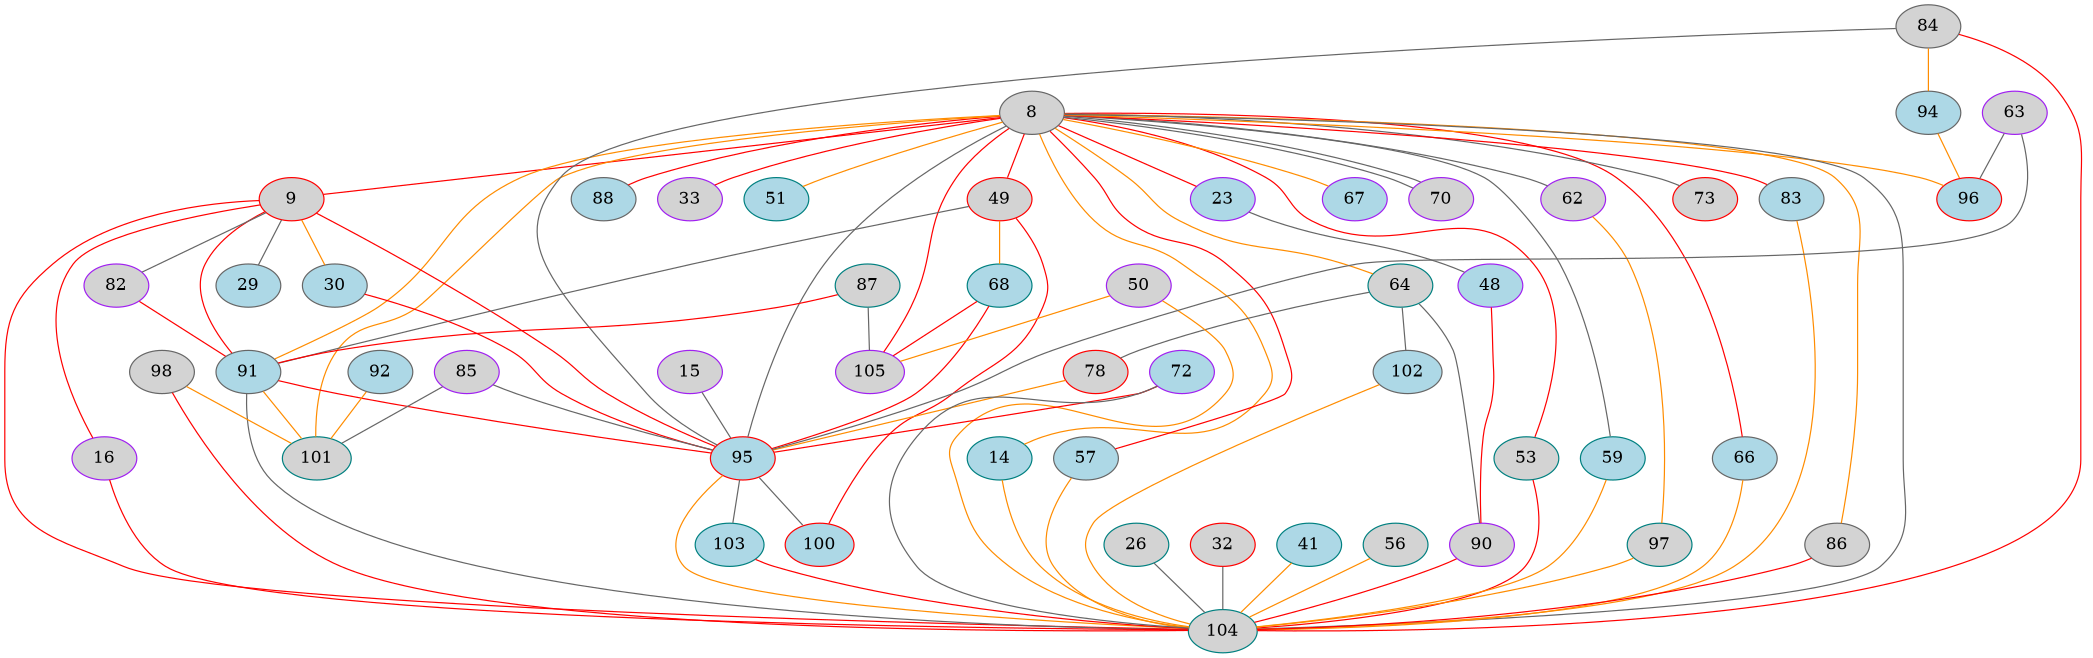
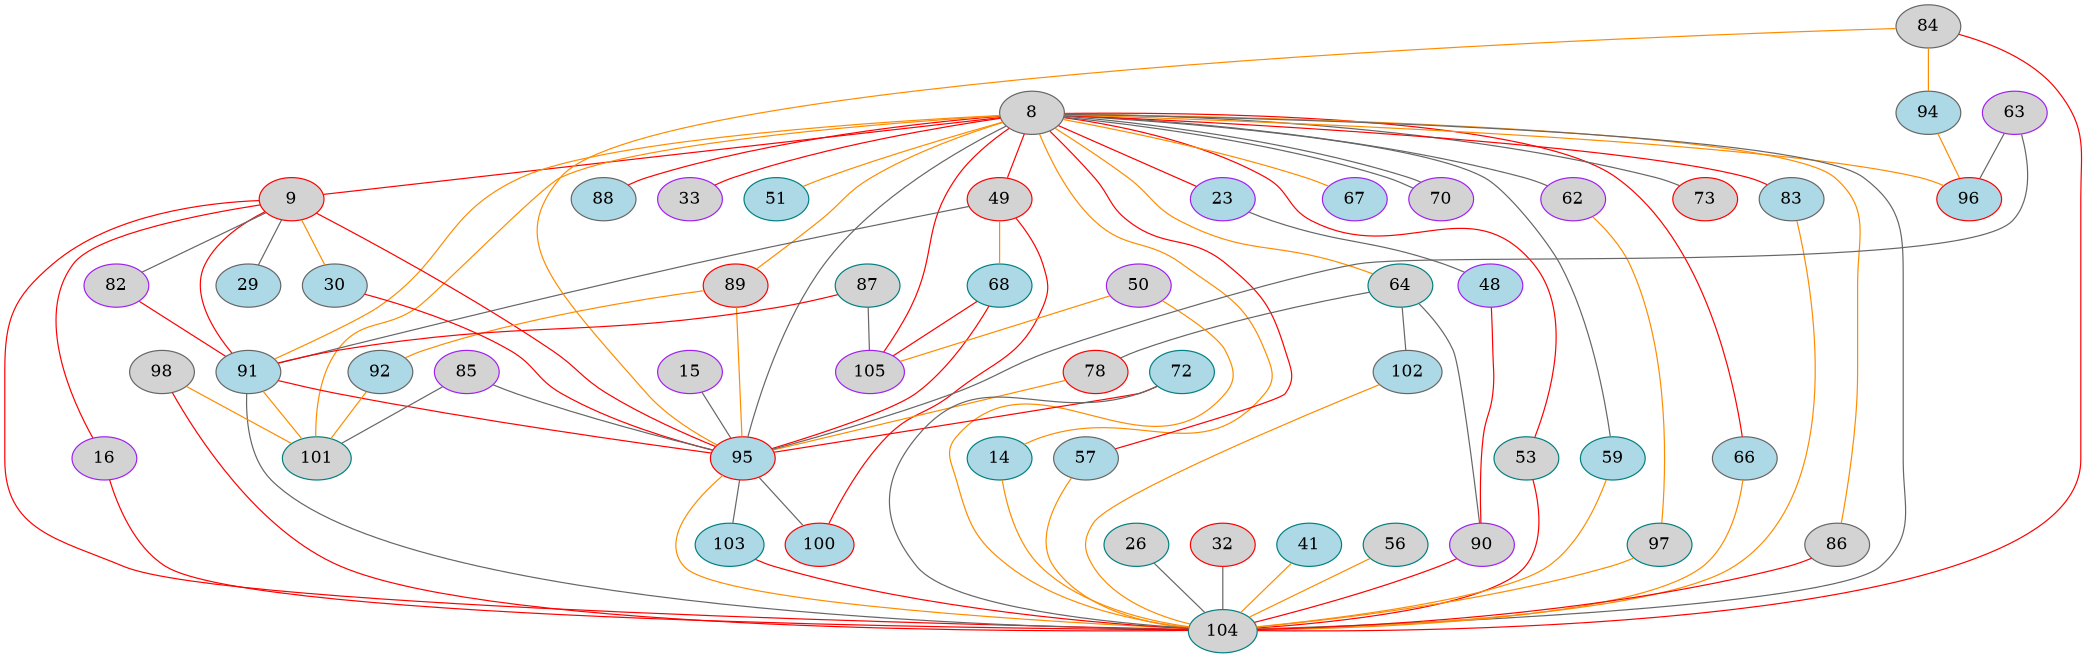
(1049, 78) -> (1049, 78)
none -> (736, 286)
(1182, 372) -> (1182, 372)
